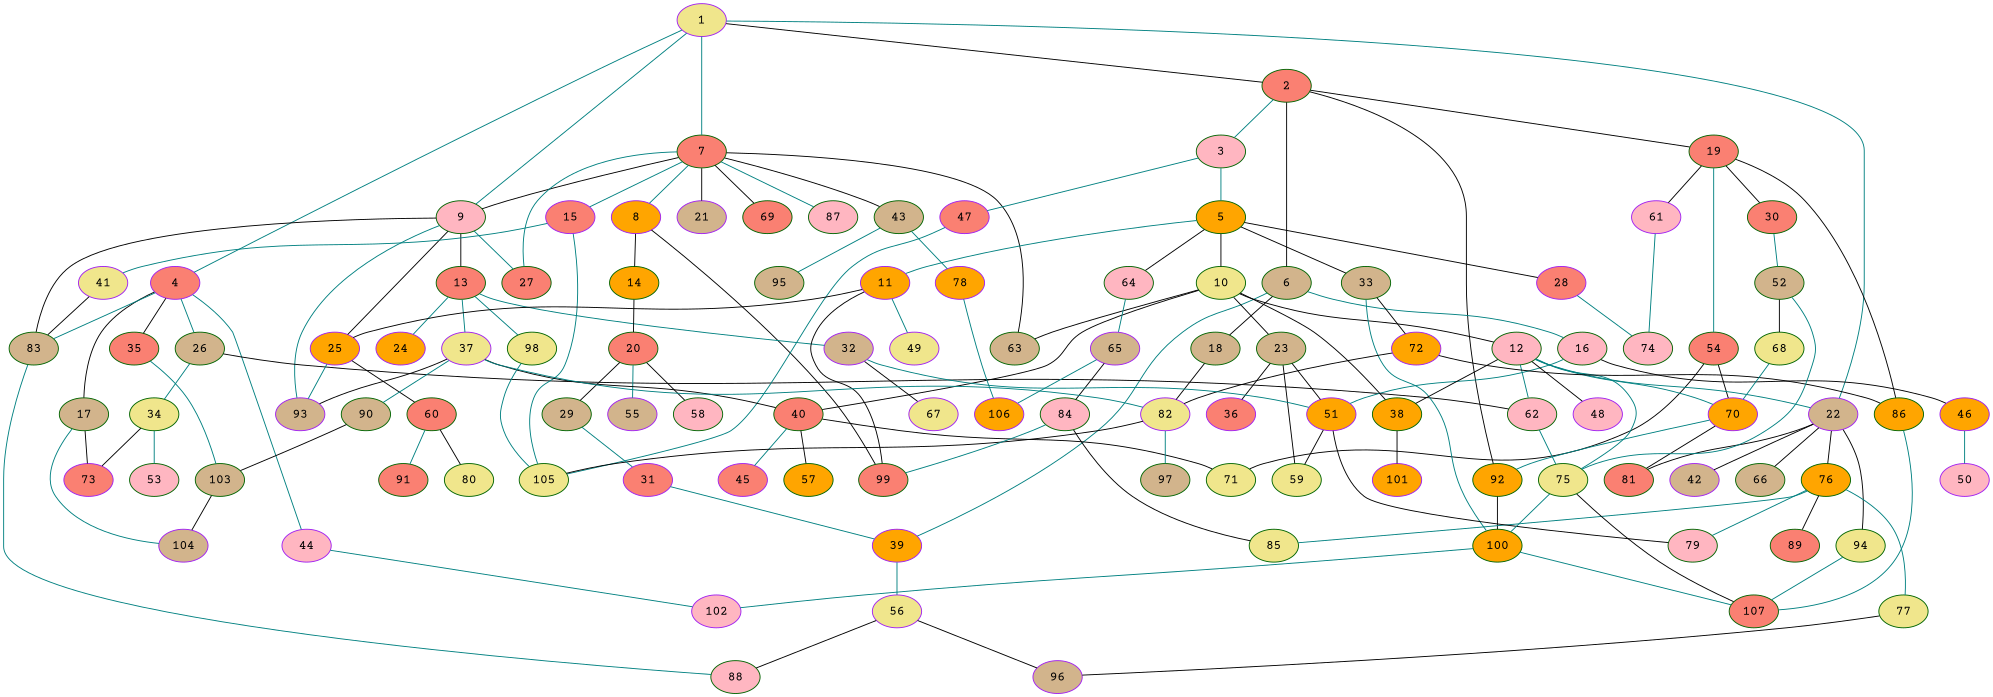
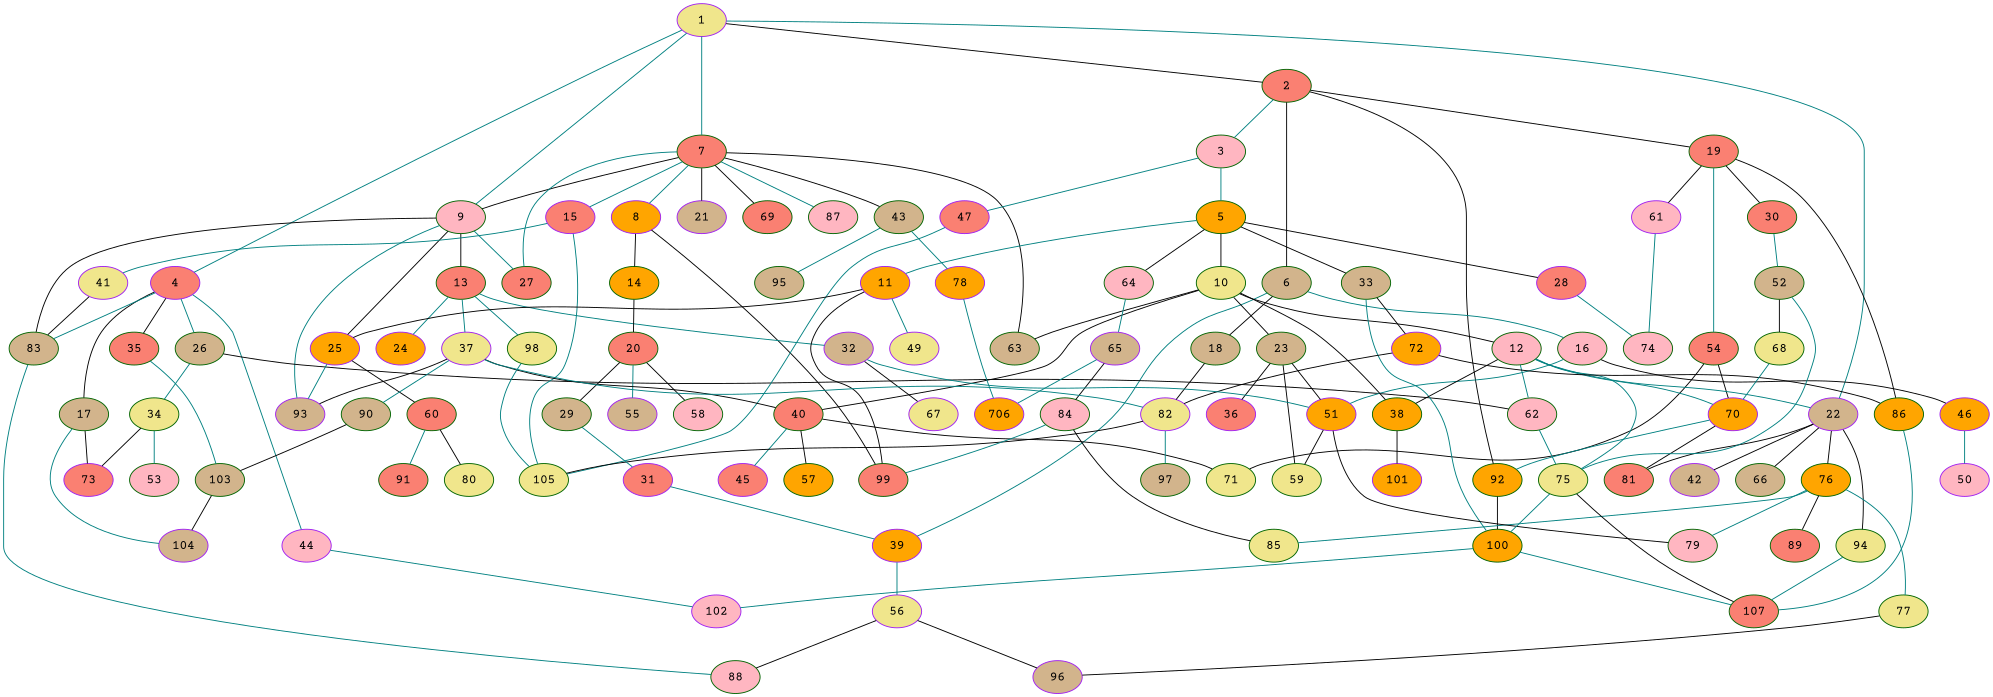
(999, 414) -> (999, 414)
(1598, 414) -> none
